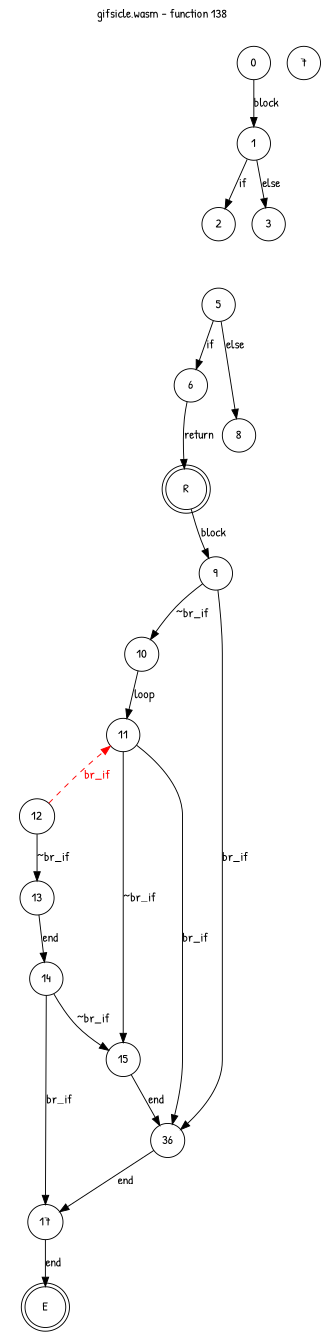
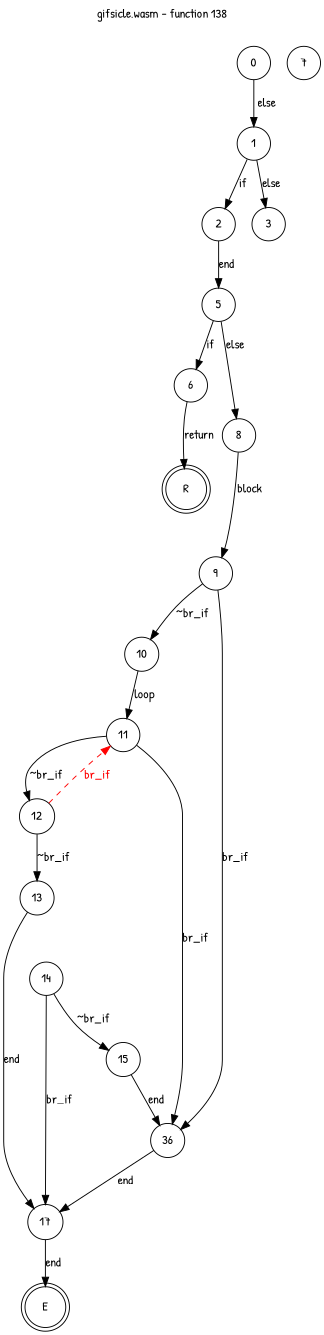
(267, 103) -> (267, 103)
none -> (219, 260)
(197, 530) -> (234, 501)
(123, 892) -> (53, 749)
(41, 934) -> (4, 1057)
